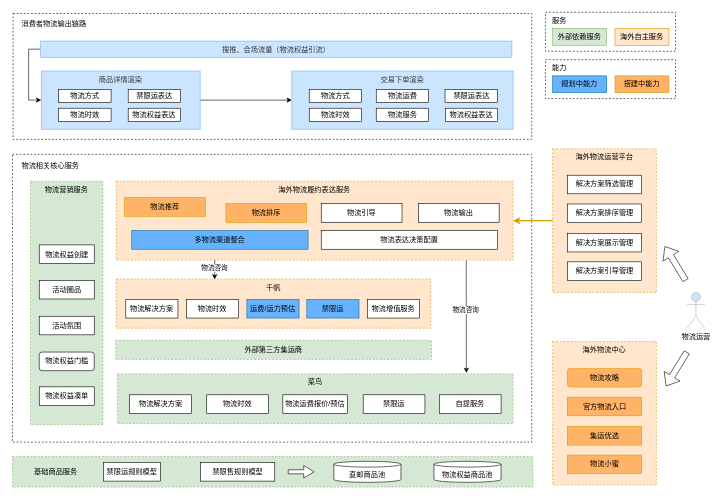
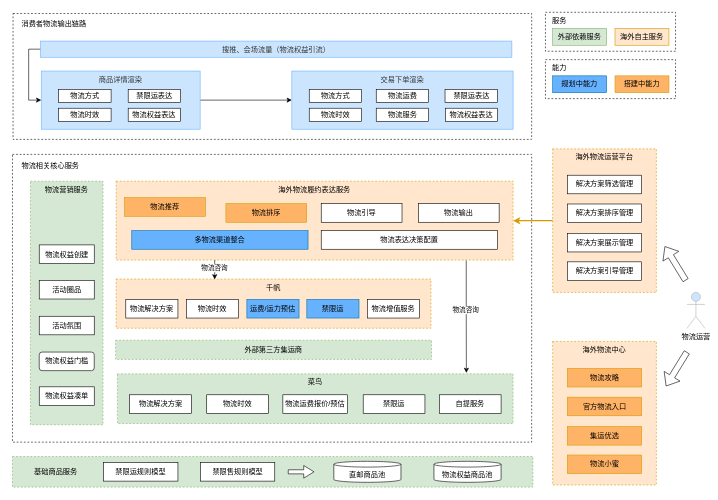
(605, 378) -> (605, 378)
(132, 472) -> (141, 472)
